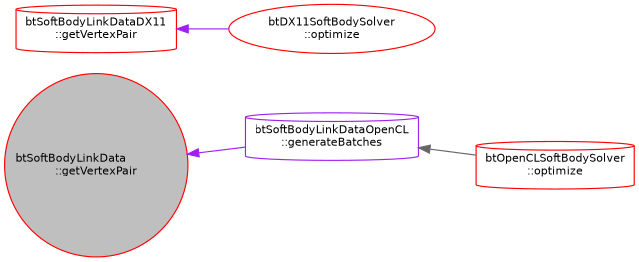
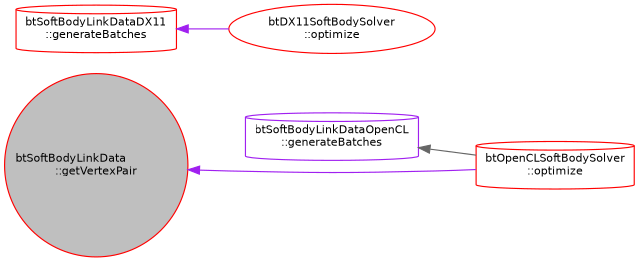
(96, 29) -> (96, 29)
(222, 150) -> (338, 173)
